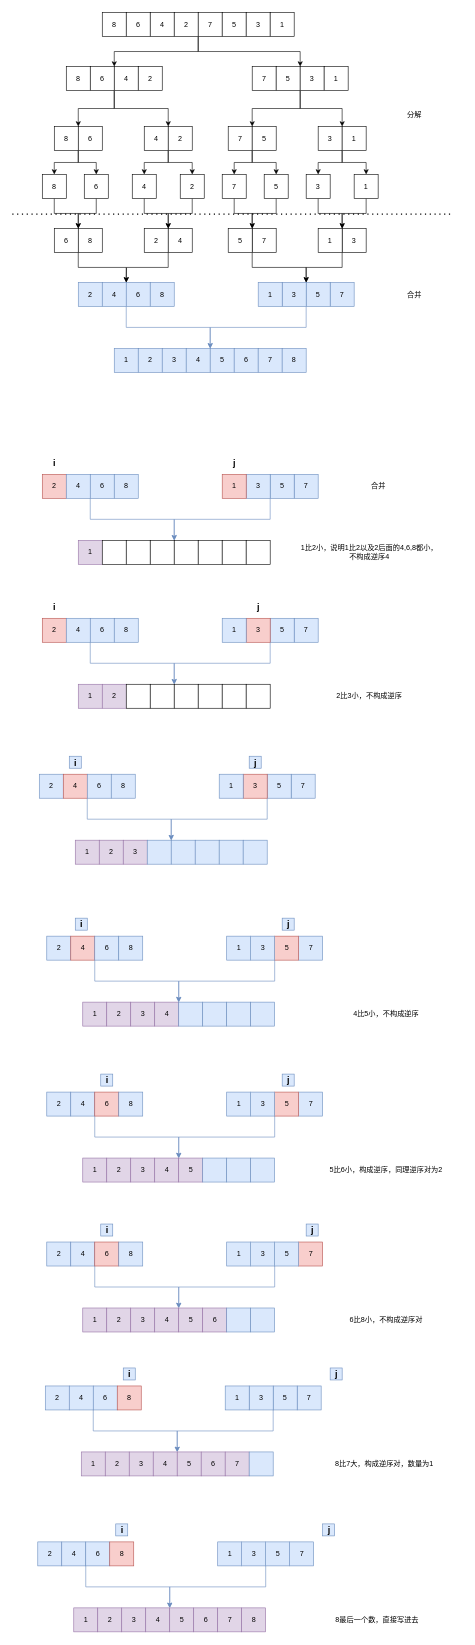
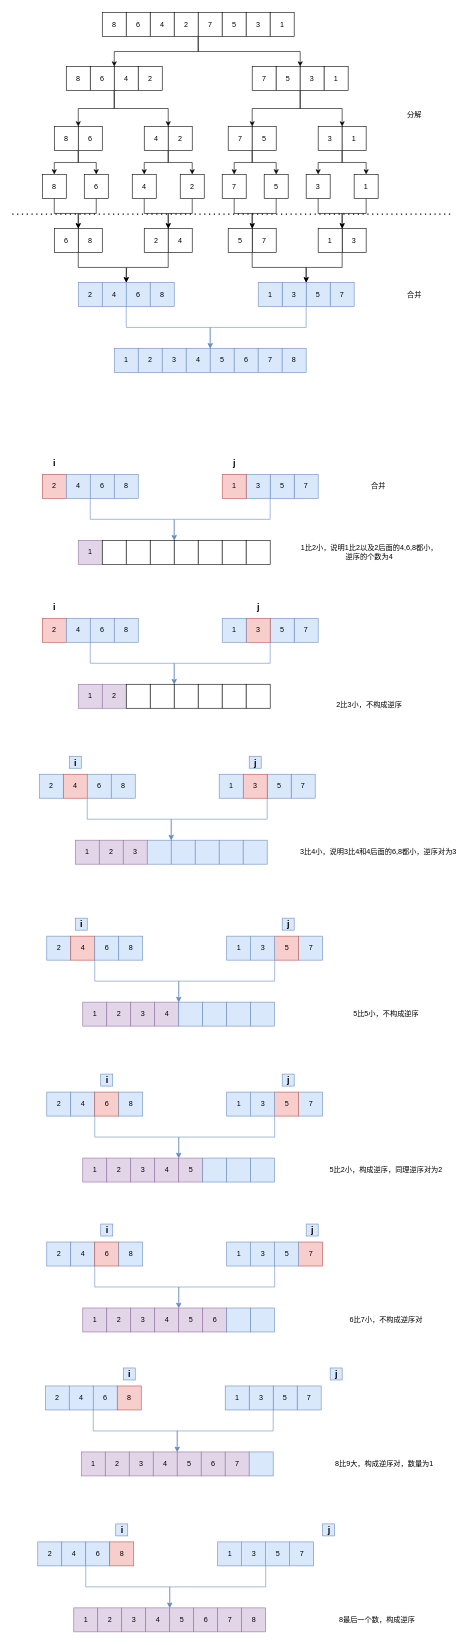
(370, 552) -> (370, 552)
(369, 696) -> (369, 705)
none -> (378, 852)
(386, 1014) -> (386, 1014)
(386, 1170) -> (386, 1170)
(386, 1320) -> (386, 1320)
(385, 1464) -> (385, 1464)
(377, 1620) -> (377, 1620)
